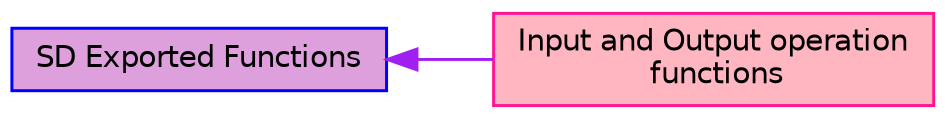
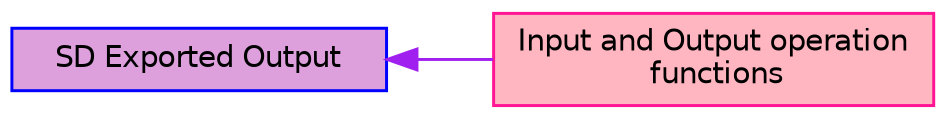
(199, 59) -> (199, 59)
